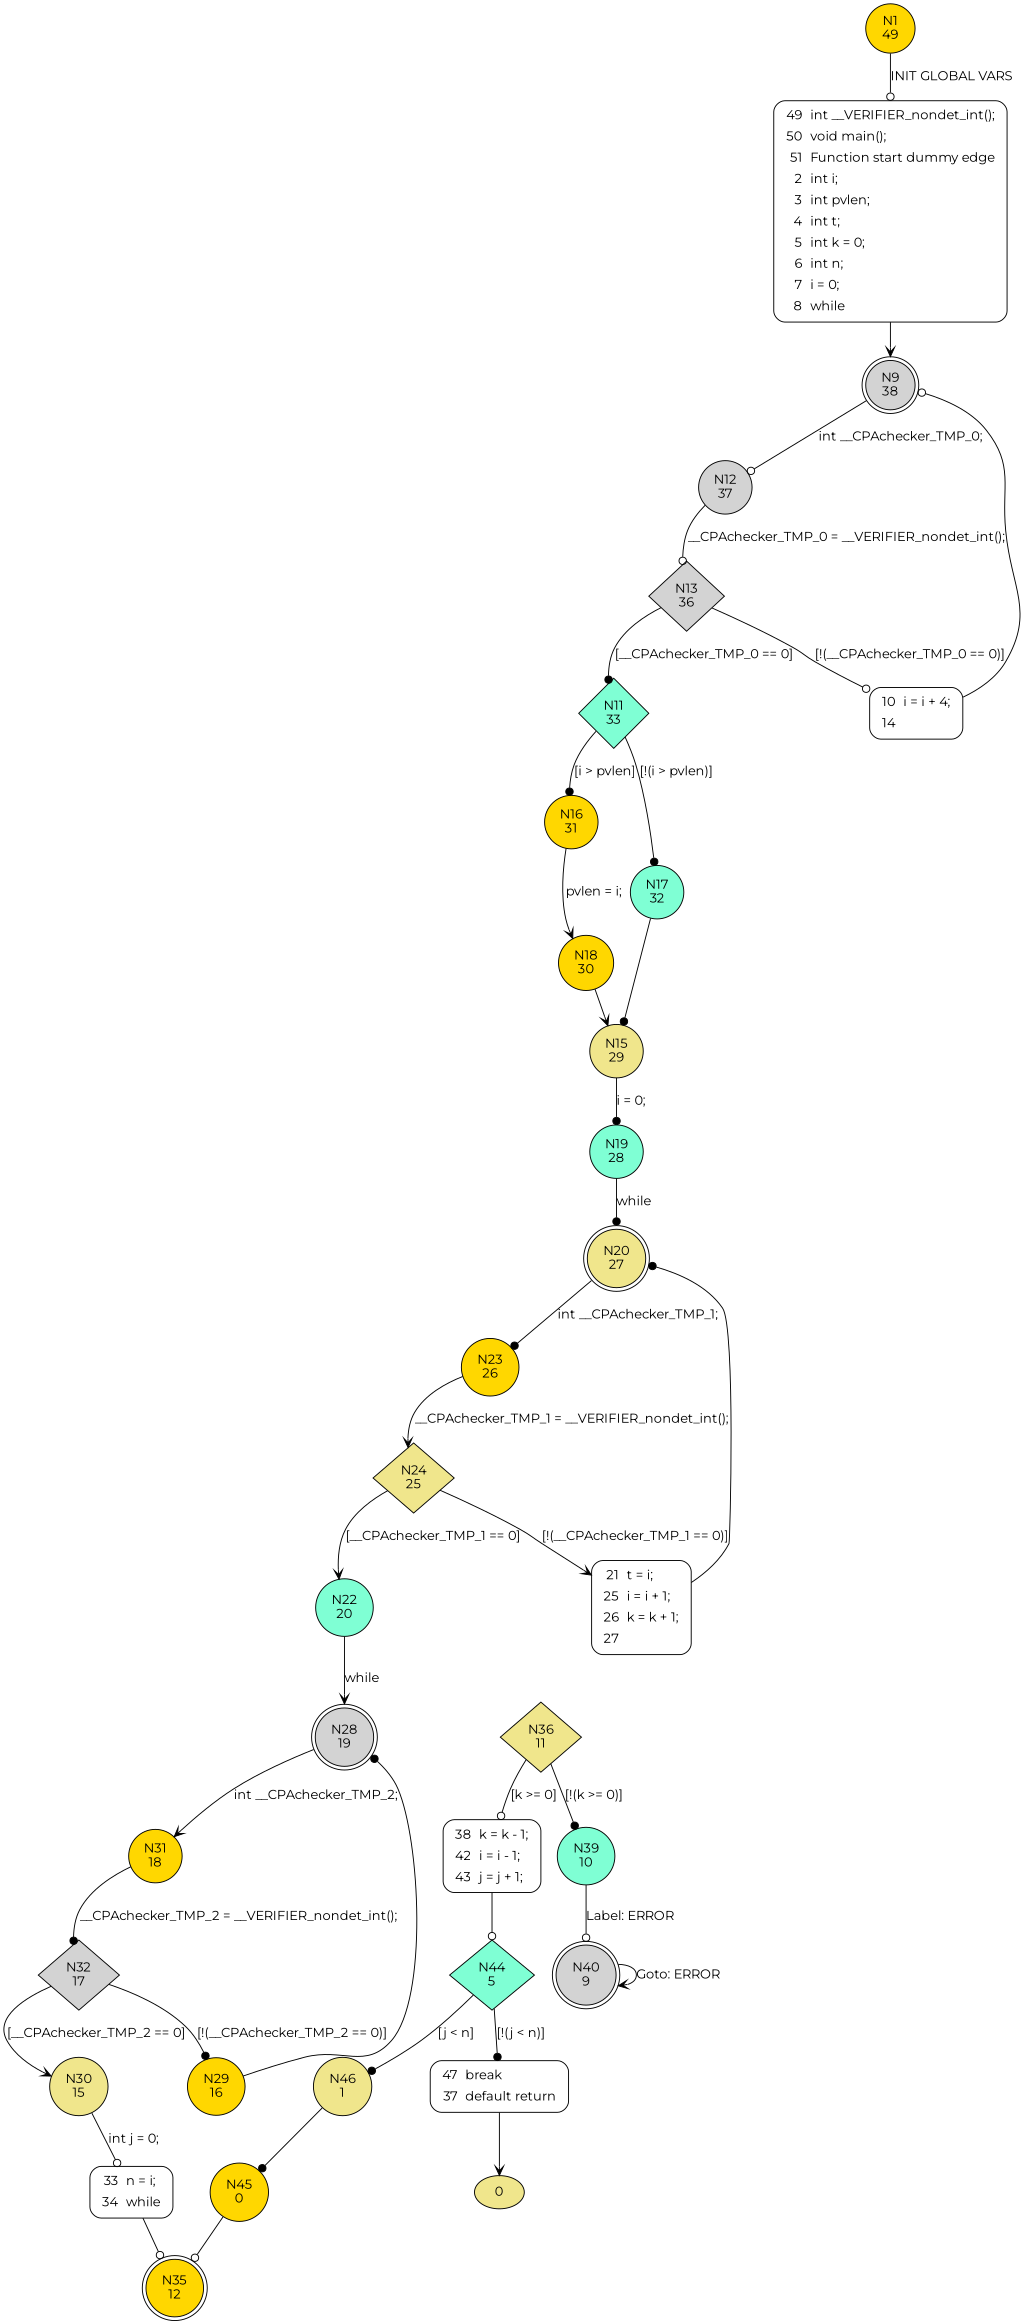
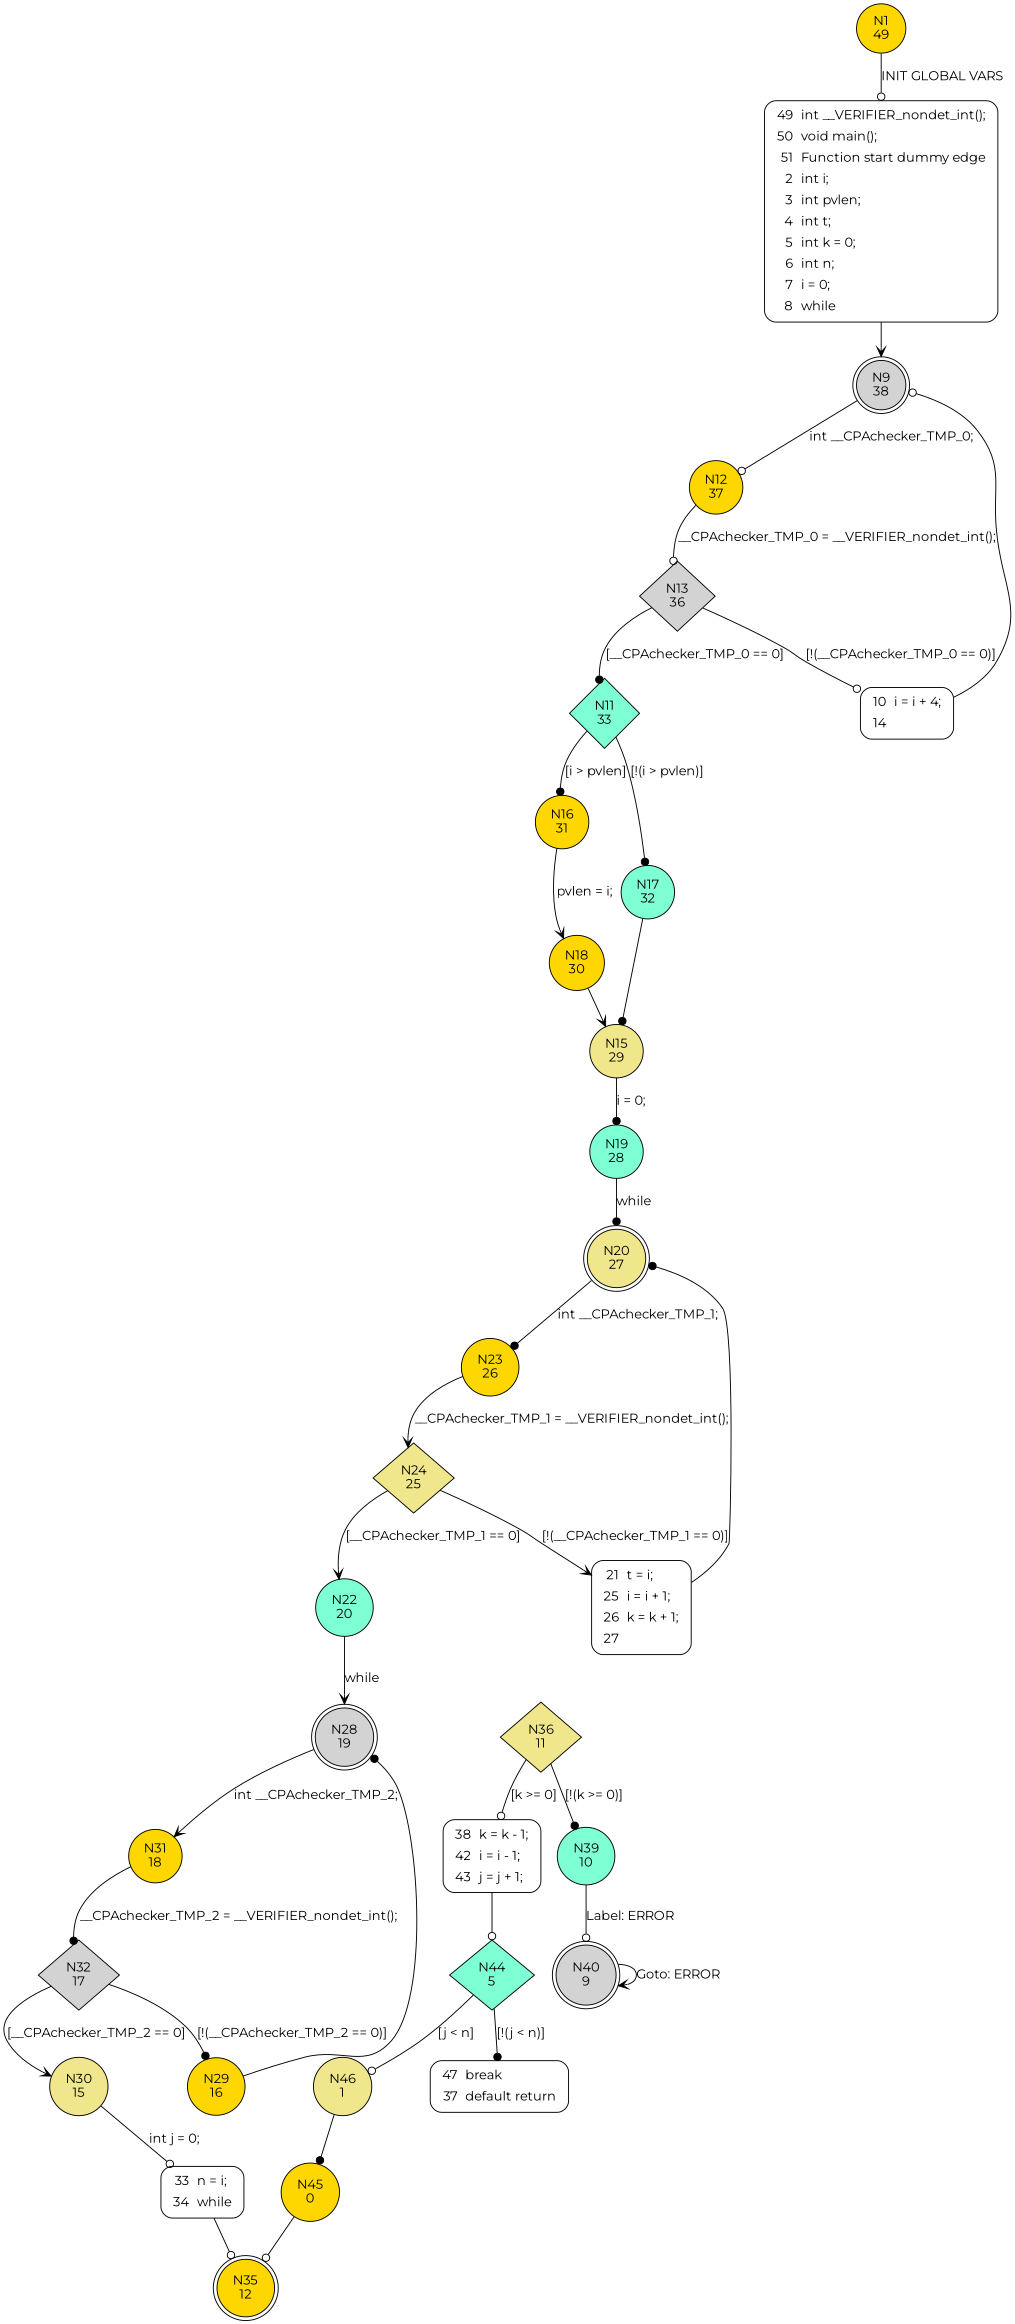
(725, 487) -> (716, 487)
(427, 2036) -> (427, 2036)
(499, 2192) -> none
